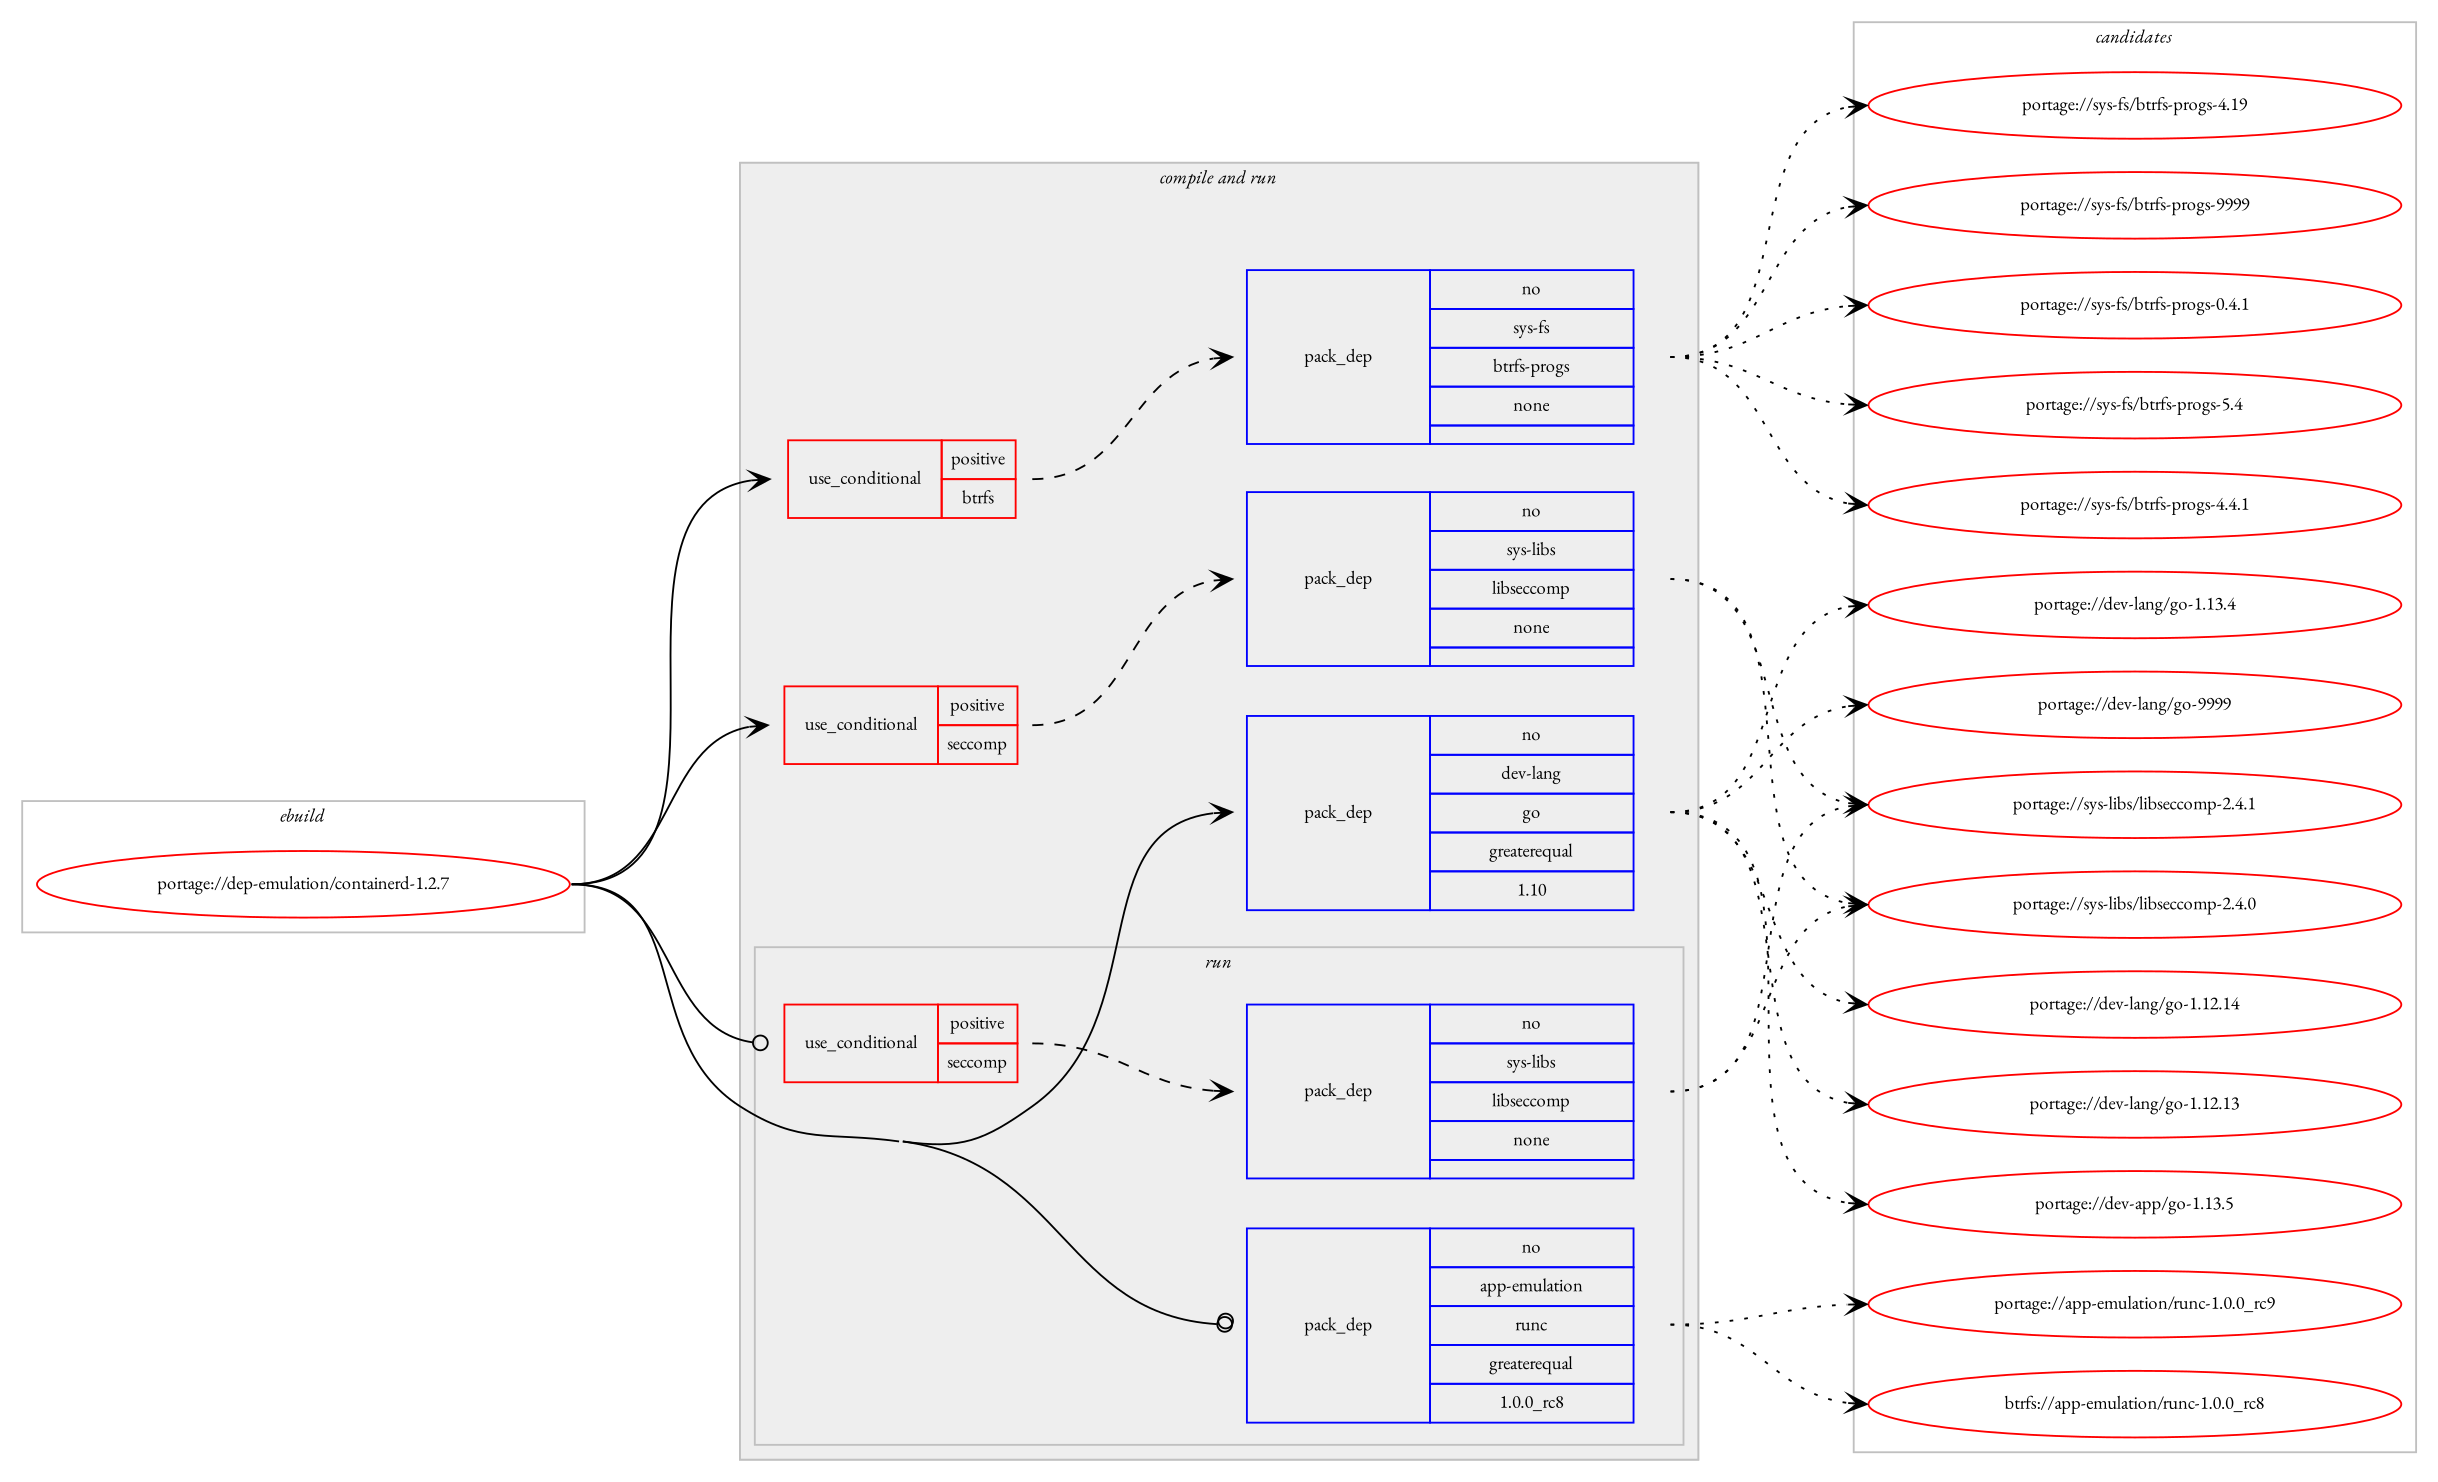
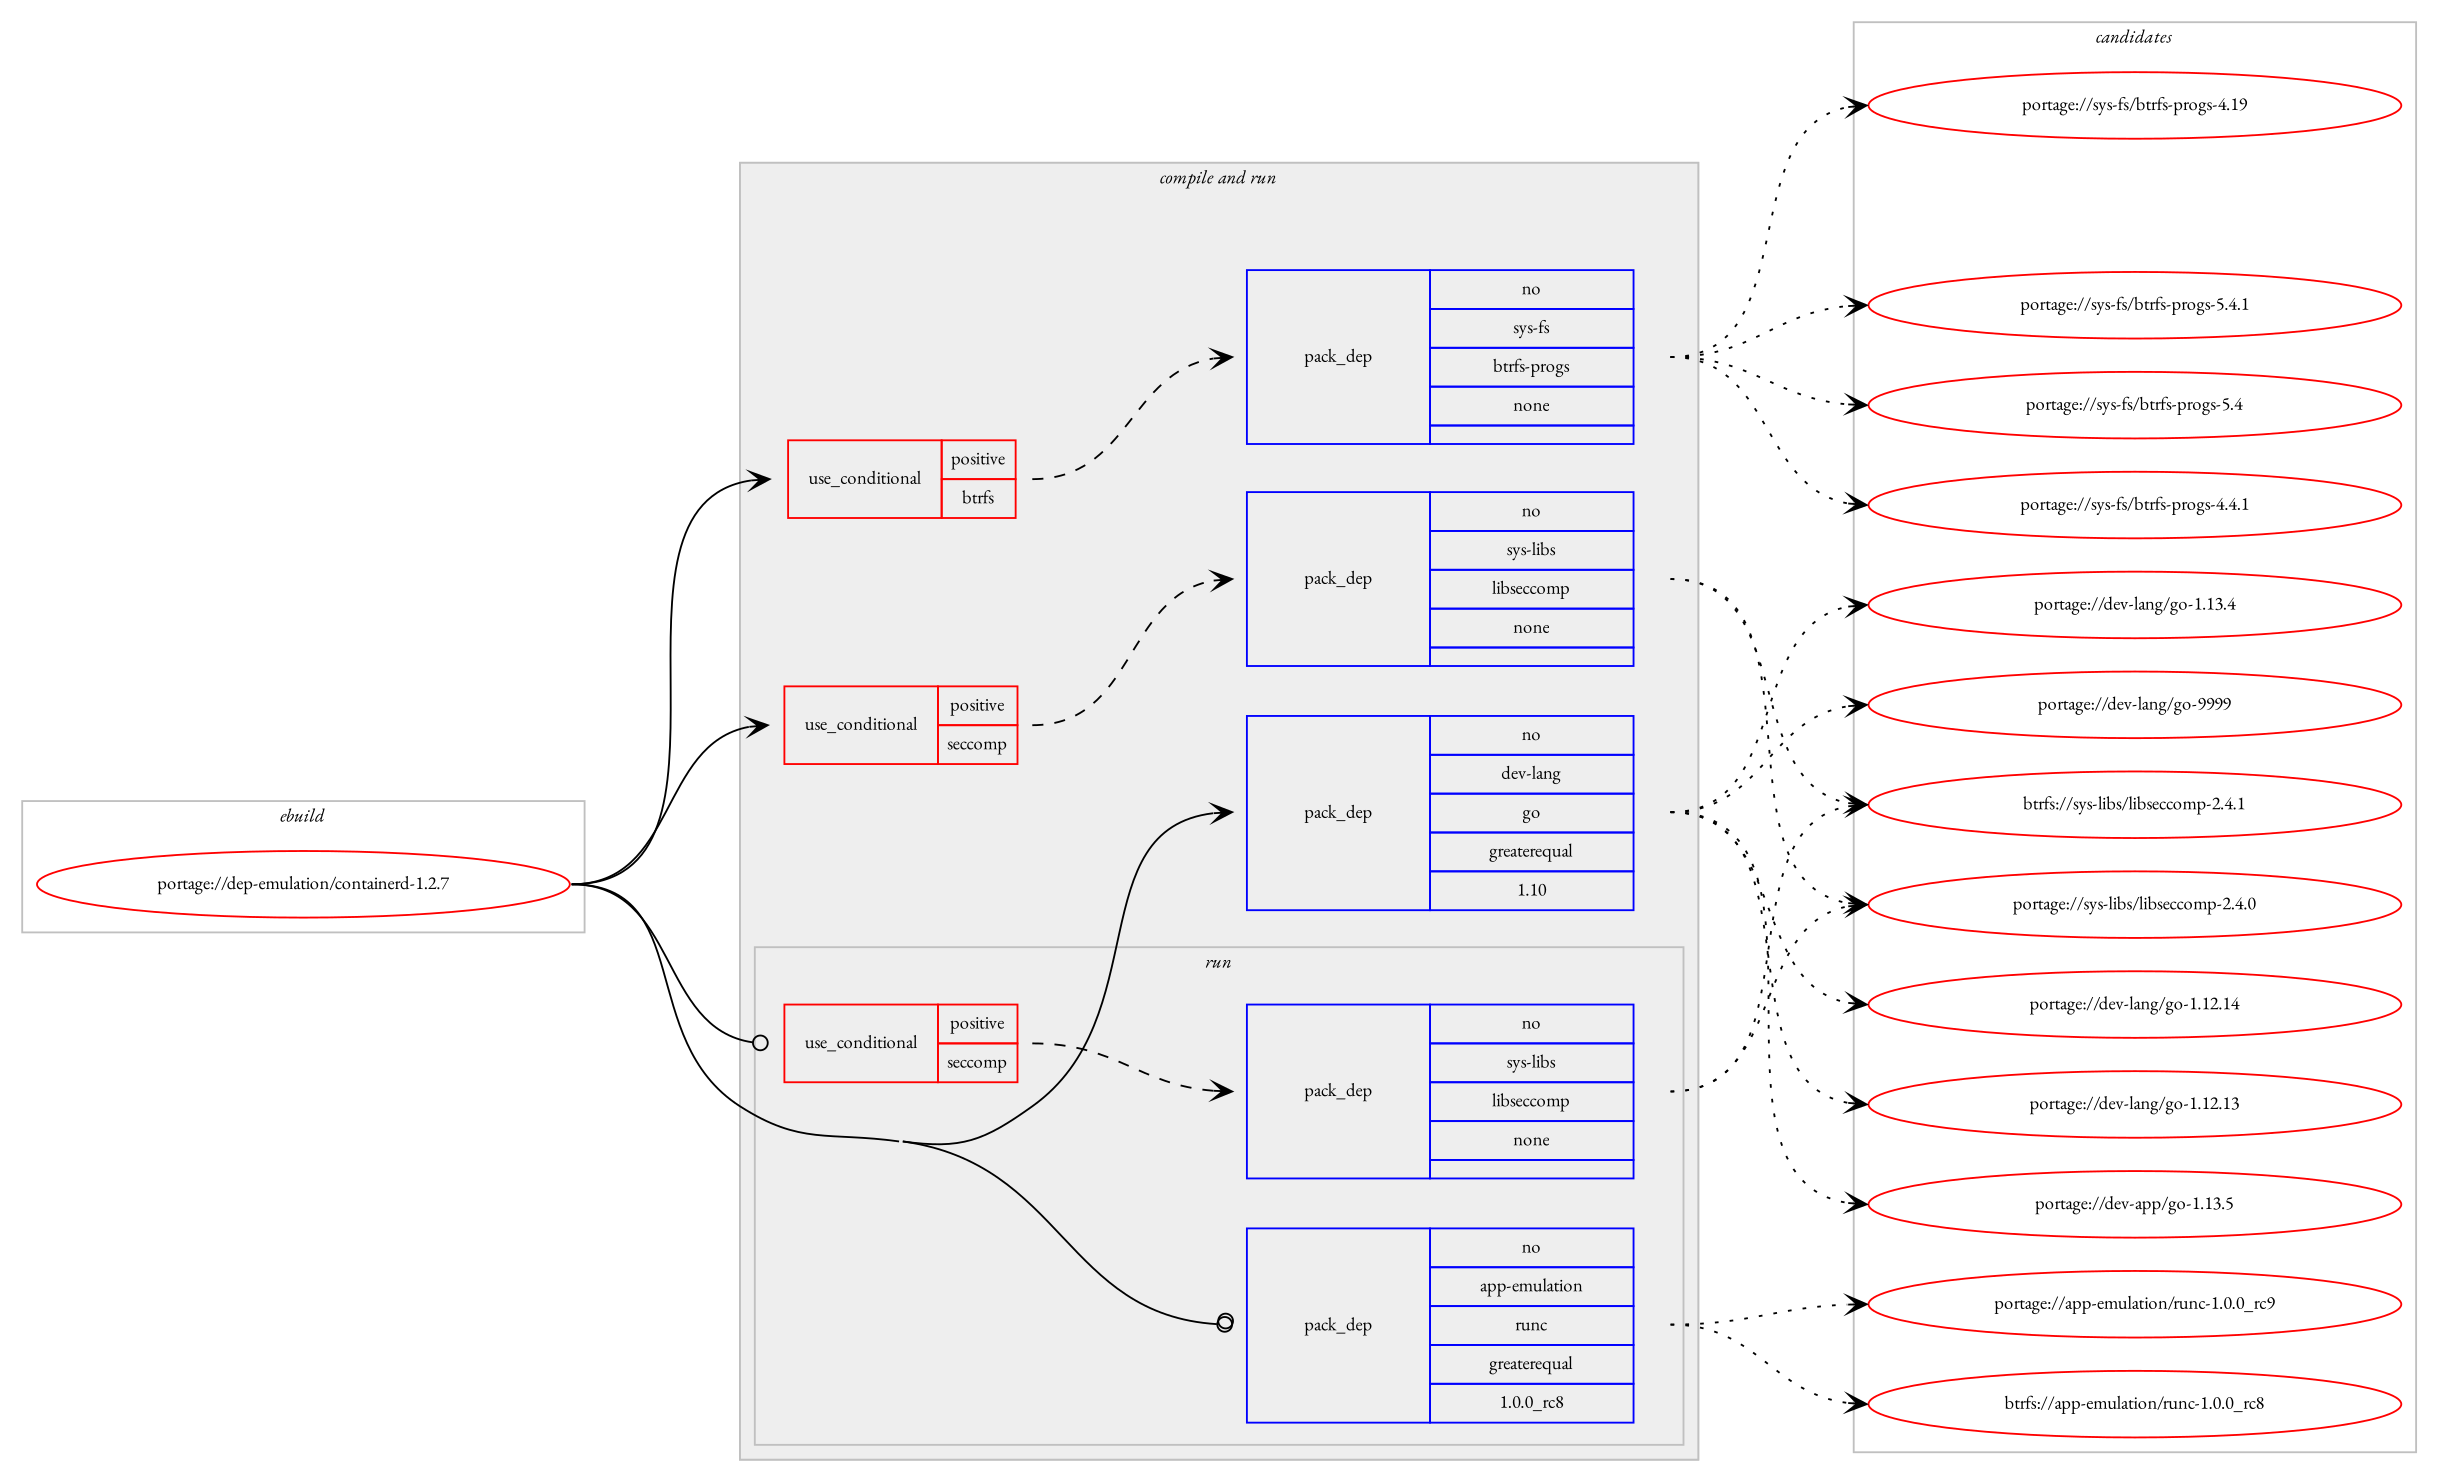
(2135, 205) -> none
(2135, 305) -> (2135, 305)
(2135, 805) -> (2135, 805)
